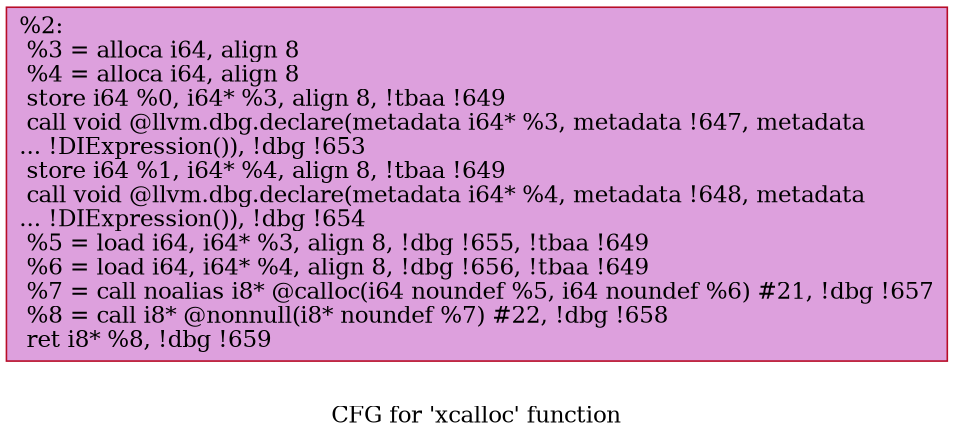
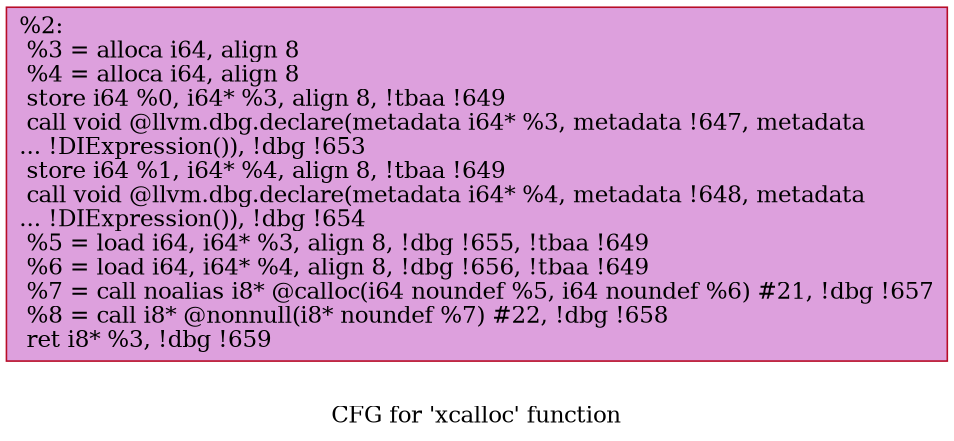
(146, 340) -> (146, 340)
